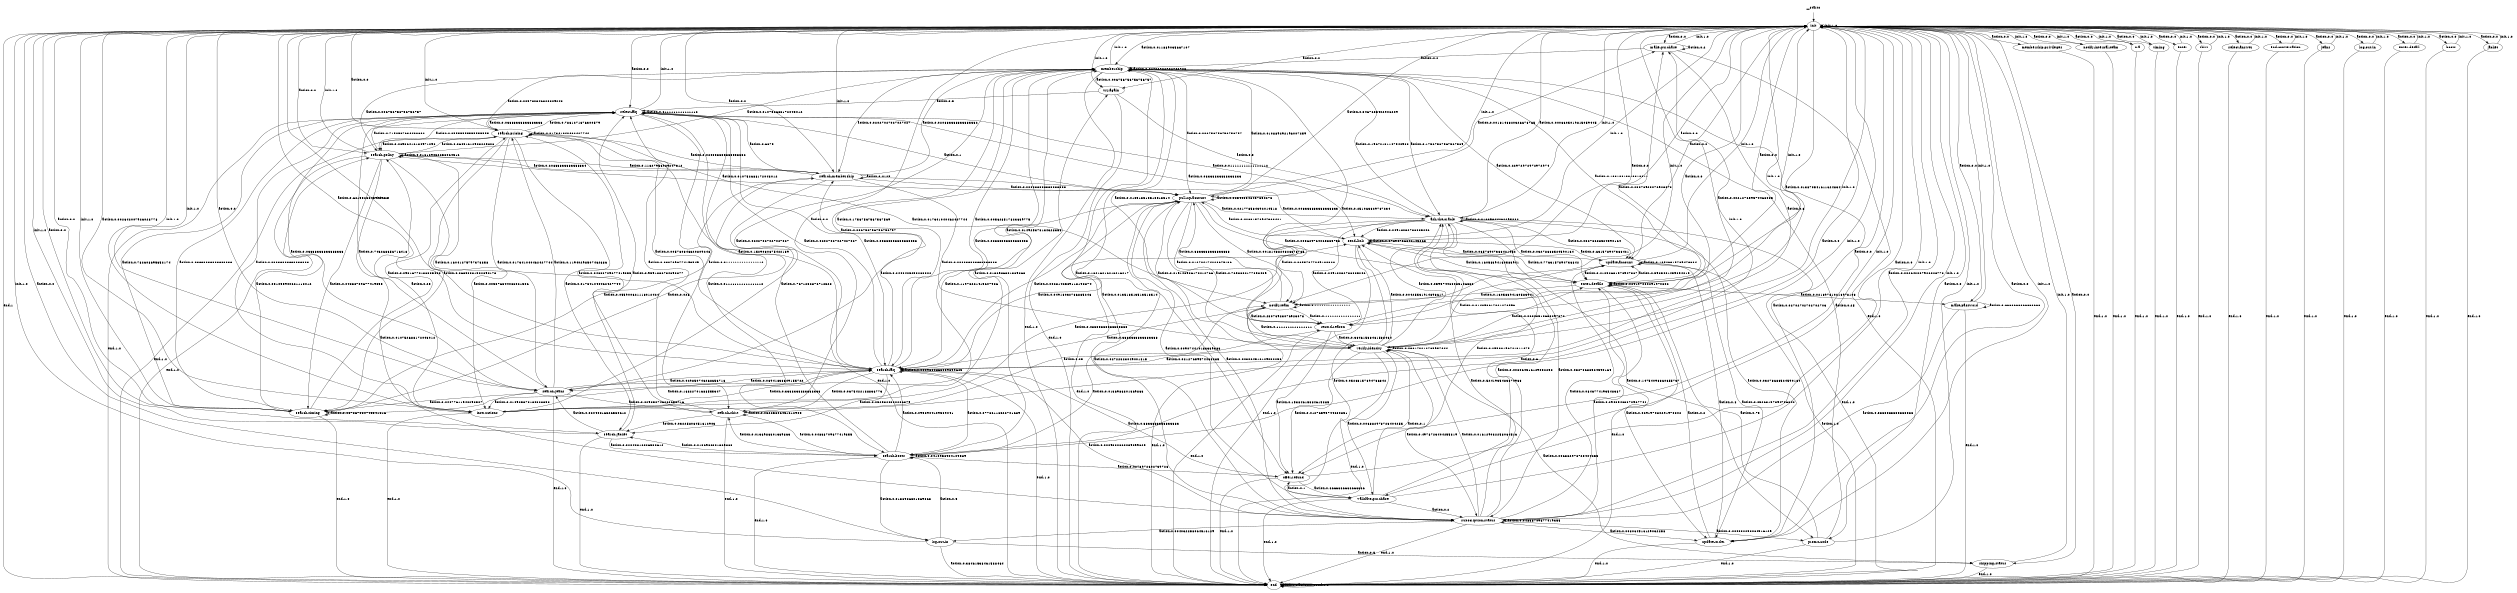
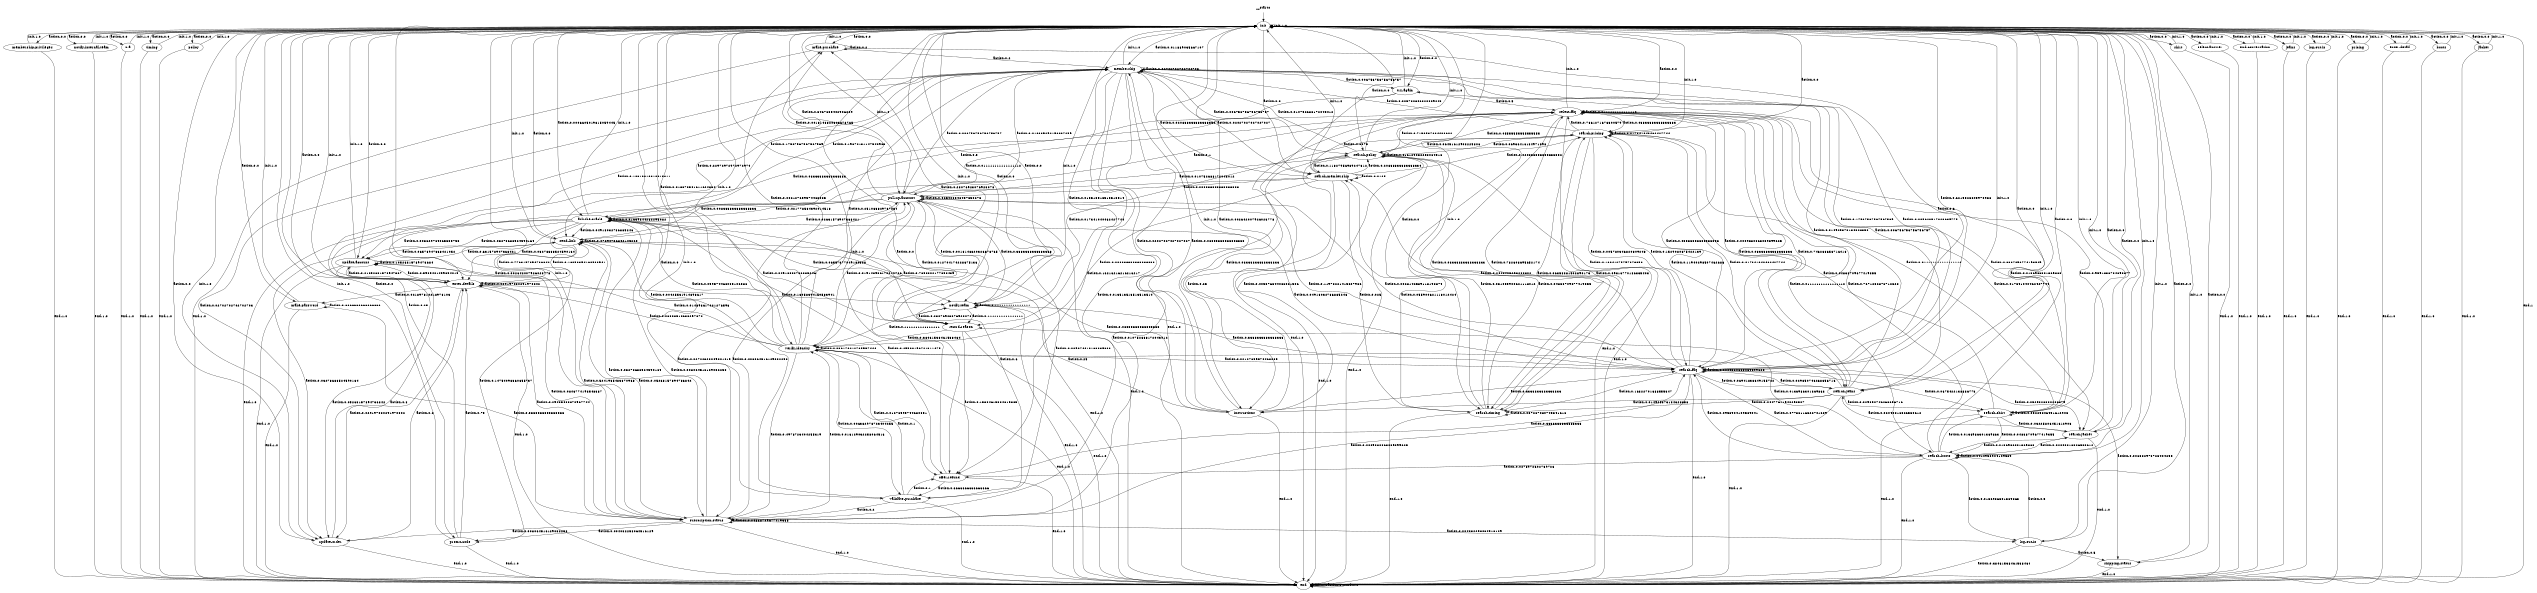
(2182, 47) -> (194, 47)
none -> (2358, 47)
(831, 241) -> (1754, 241)
(1830, 424) -> (264, 424)
